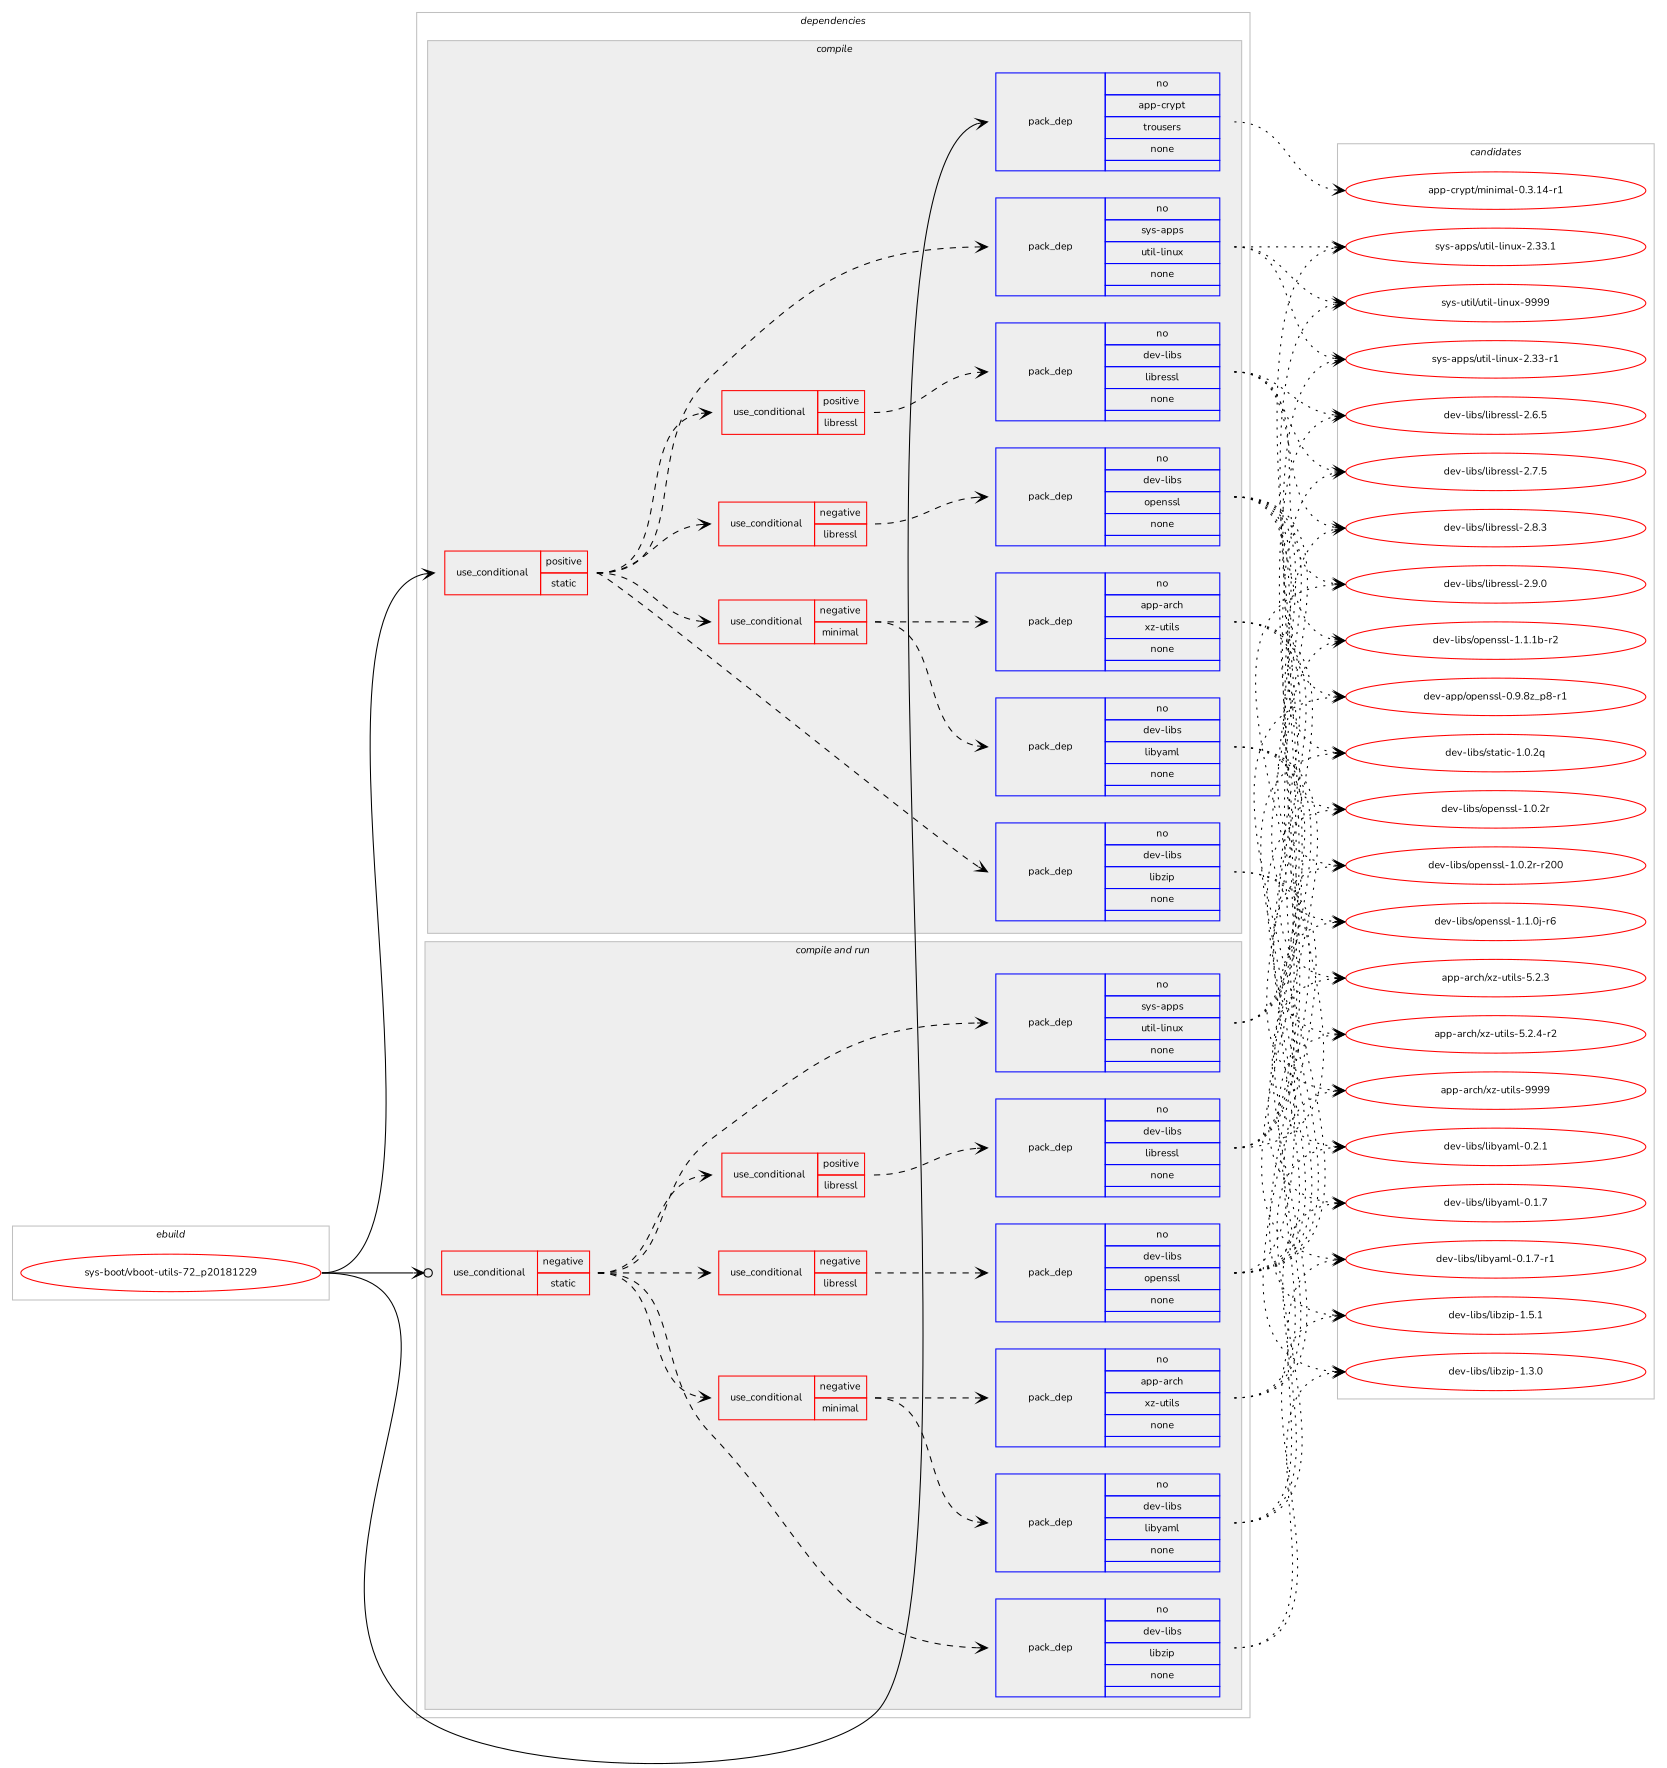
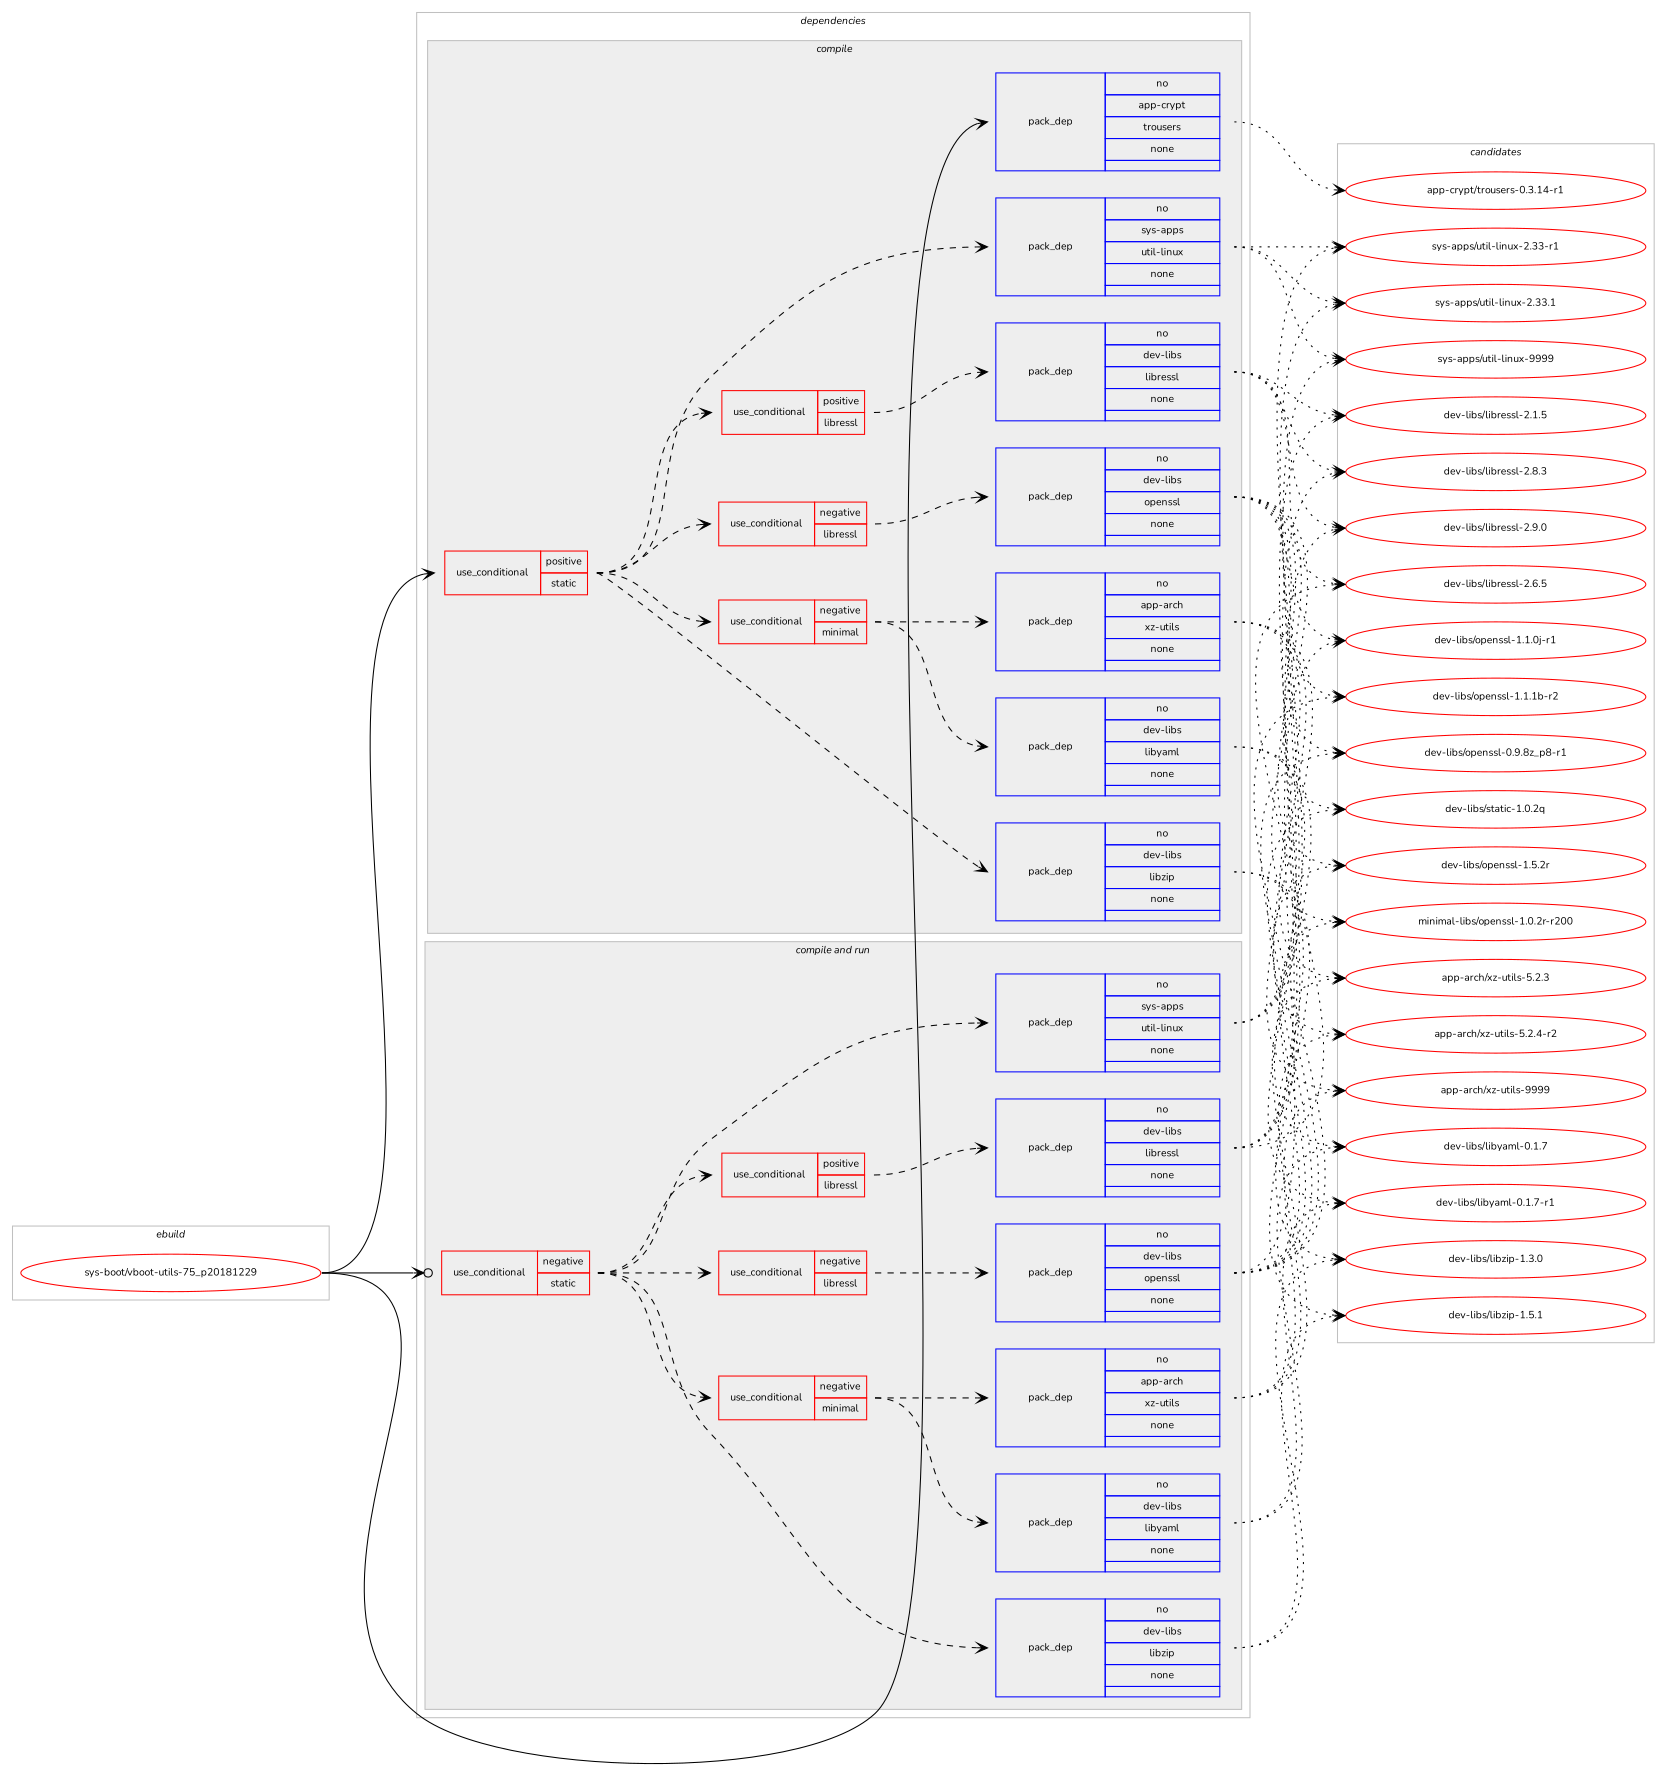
(1496, 191) -> (1496, 191)
(1496, 303) -> (1496, 359)
(1496, 472) -> (1496, 416)
(1496, 697) -> (1496, 753)
(1496, 809) -> (1496, 866)
(1496, 866) -> (1496, 922)
(1496, 922) -> (1496, 641)
(1496, 1147) -> none
(171, 1273) -> (171, 1273)
